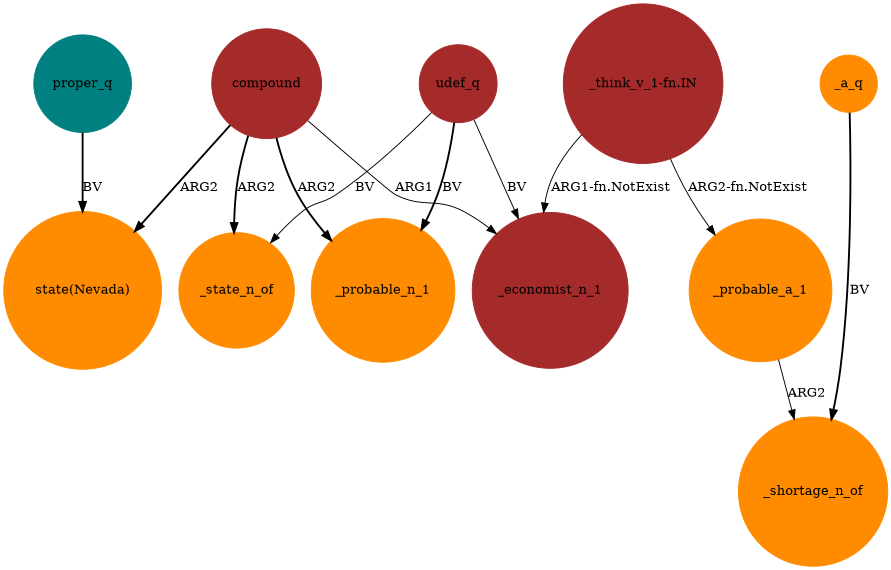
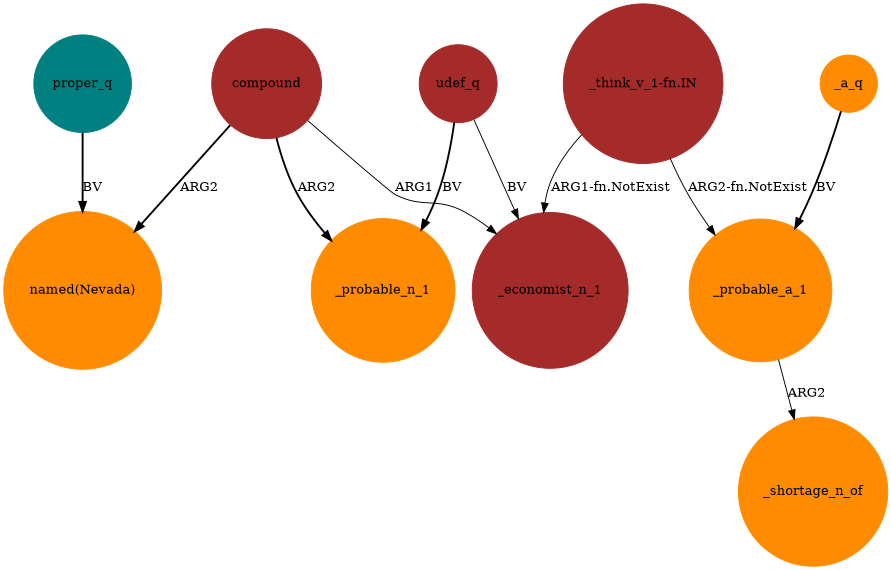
(849, 262) -> (823, 166)
(83, 290) -> (83, 290)
(237, 290) -> none
